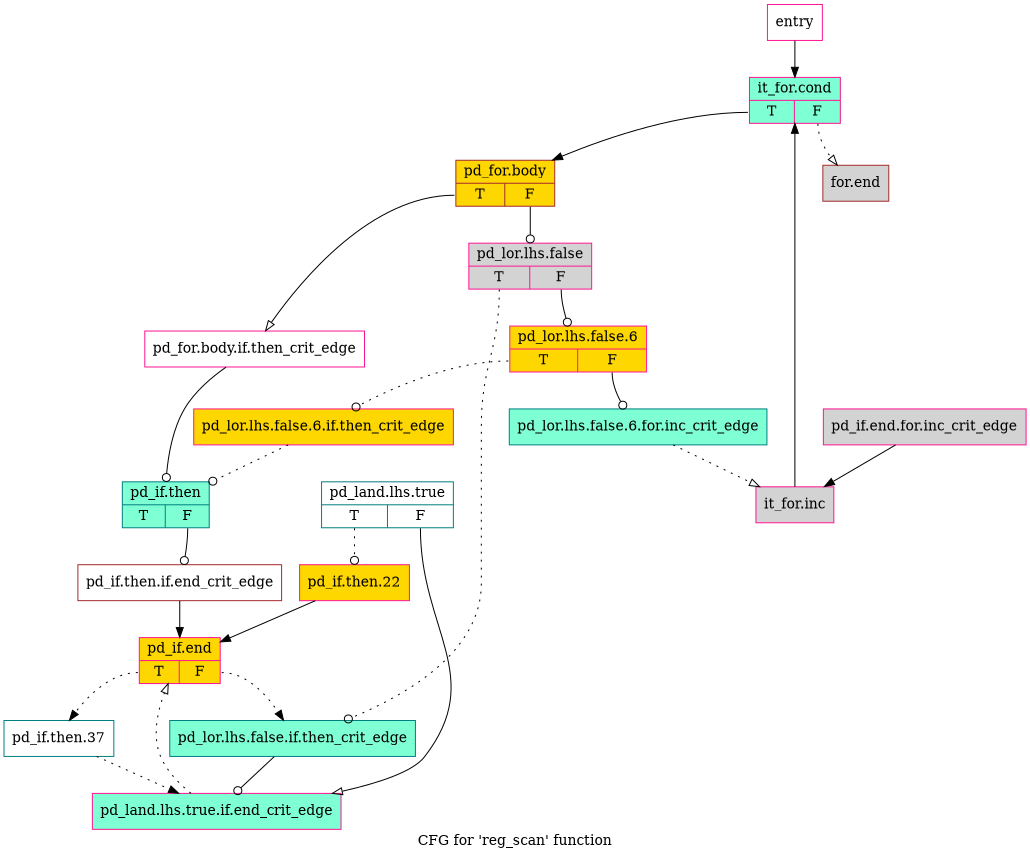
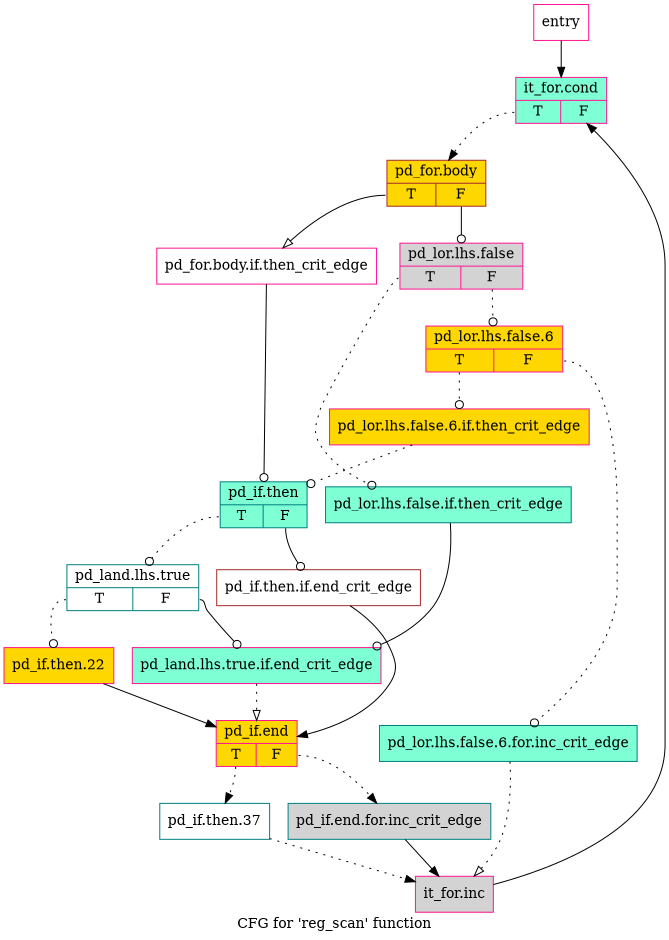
(653, 126) -> (480, 125)
(856, 183) -> none
(563, 304) -> (492, 304)
(615, 388) -> (617, 544)
(925, 427) -> (389, 821)
none -> (181, 530)
(254, 685) -> (338, 768)
(450, 689) -> (216, 621)
(133, 773) -> (338, 859)
